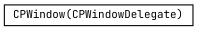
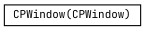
(99, 15) -> (73, 15)
